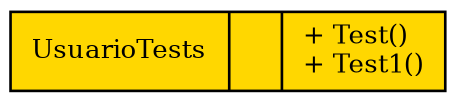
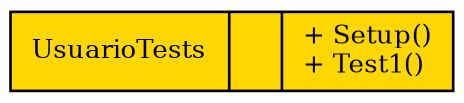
(356, 36) -> (368, 36)
